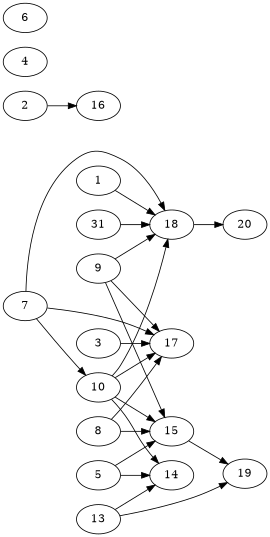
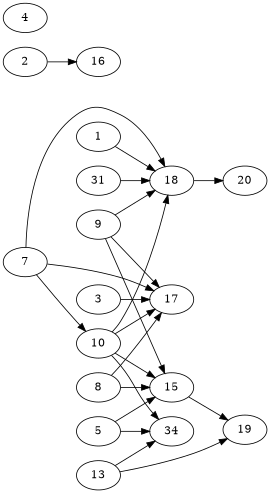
(25, 18) -> none
(172, 475) -> (172, 431)
